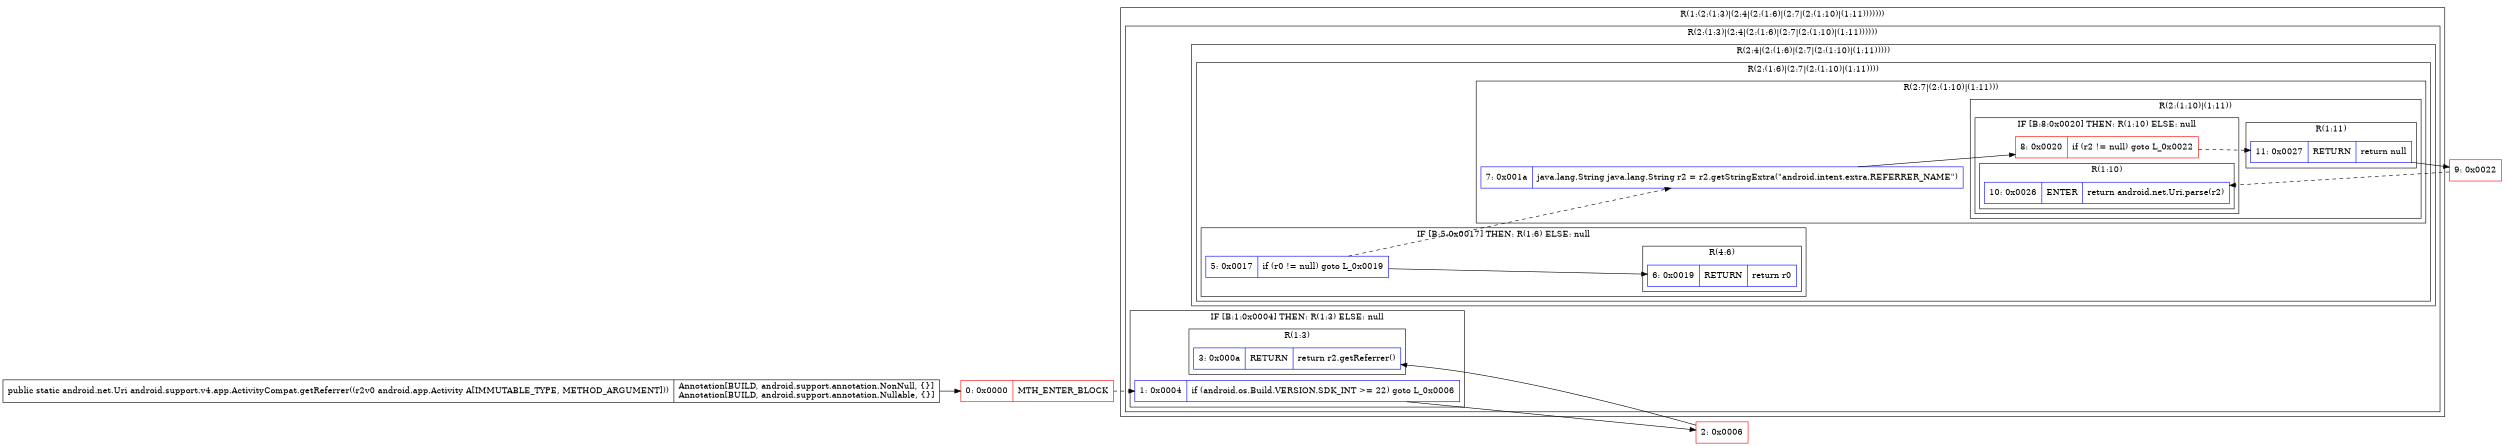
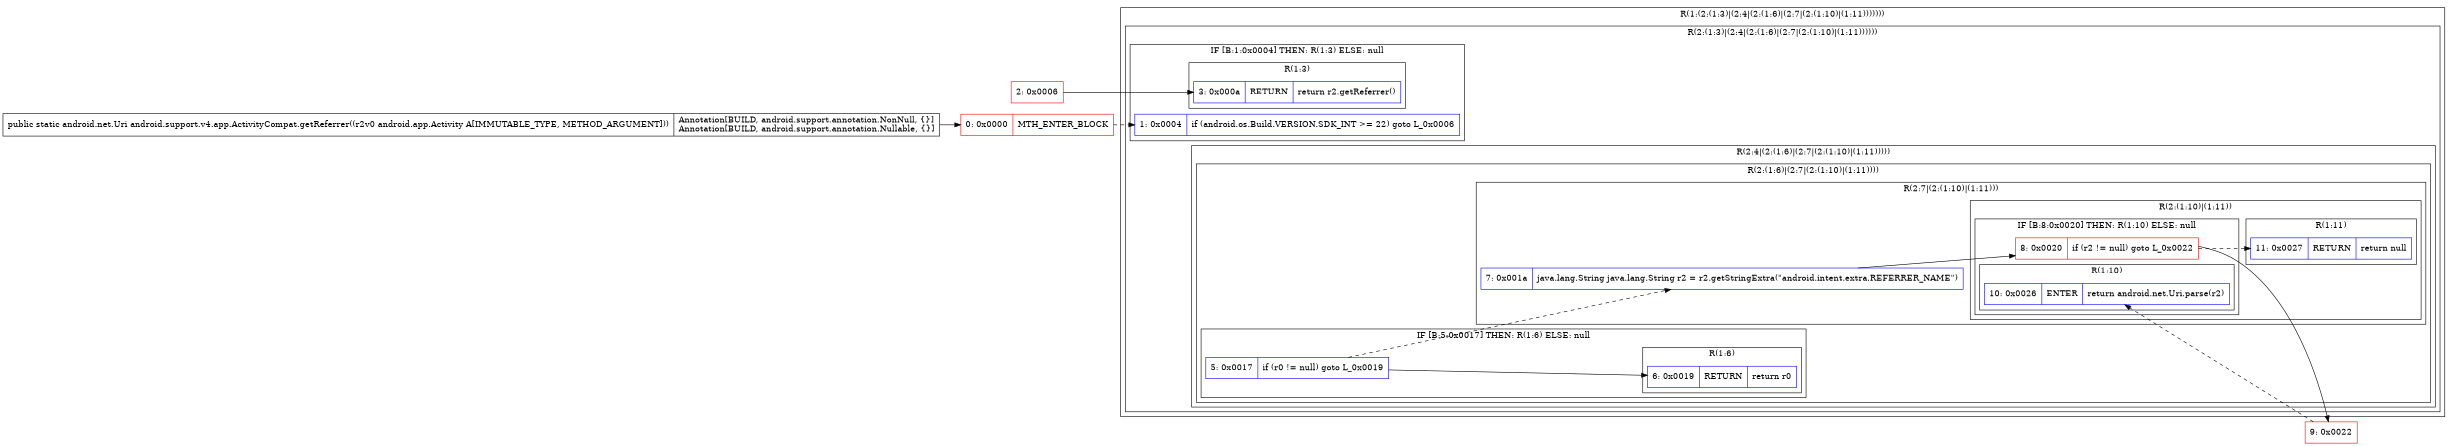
(2428, 164) -> (2285, 312)
(1722, 253) -> (1722, 354)
(1598, 420) -> none
